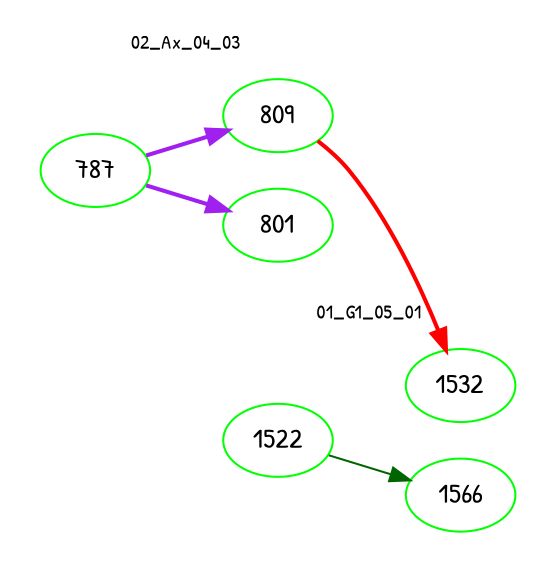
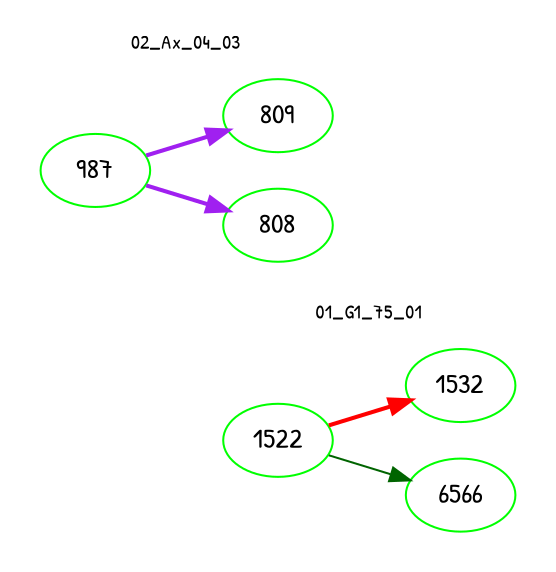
(95, 170) -> (95, 170)
(278, 225) -> (278, 225)
(389, 229) -> (360, 416)
(369, 314) -> (369, 314)
(461, 495) -> (461, 495)
